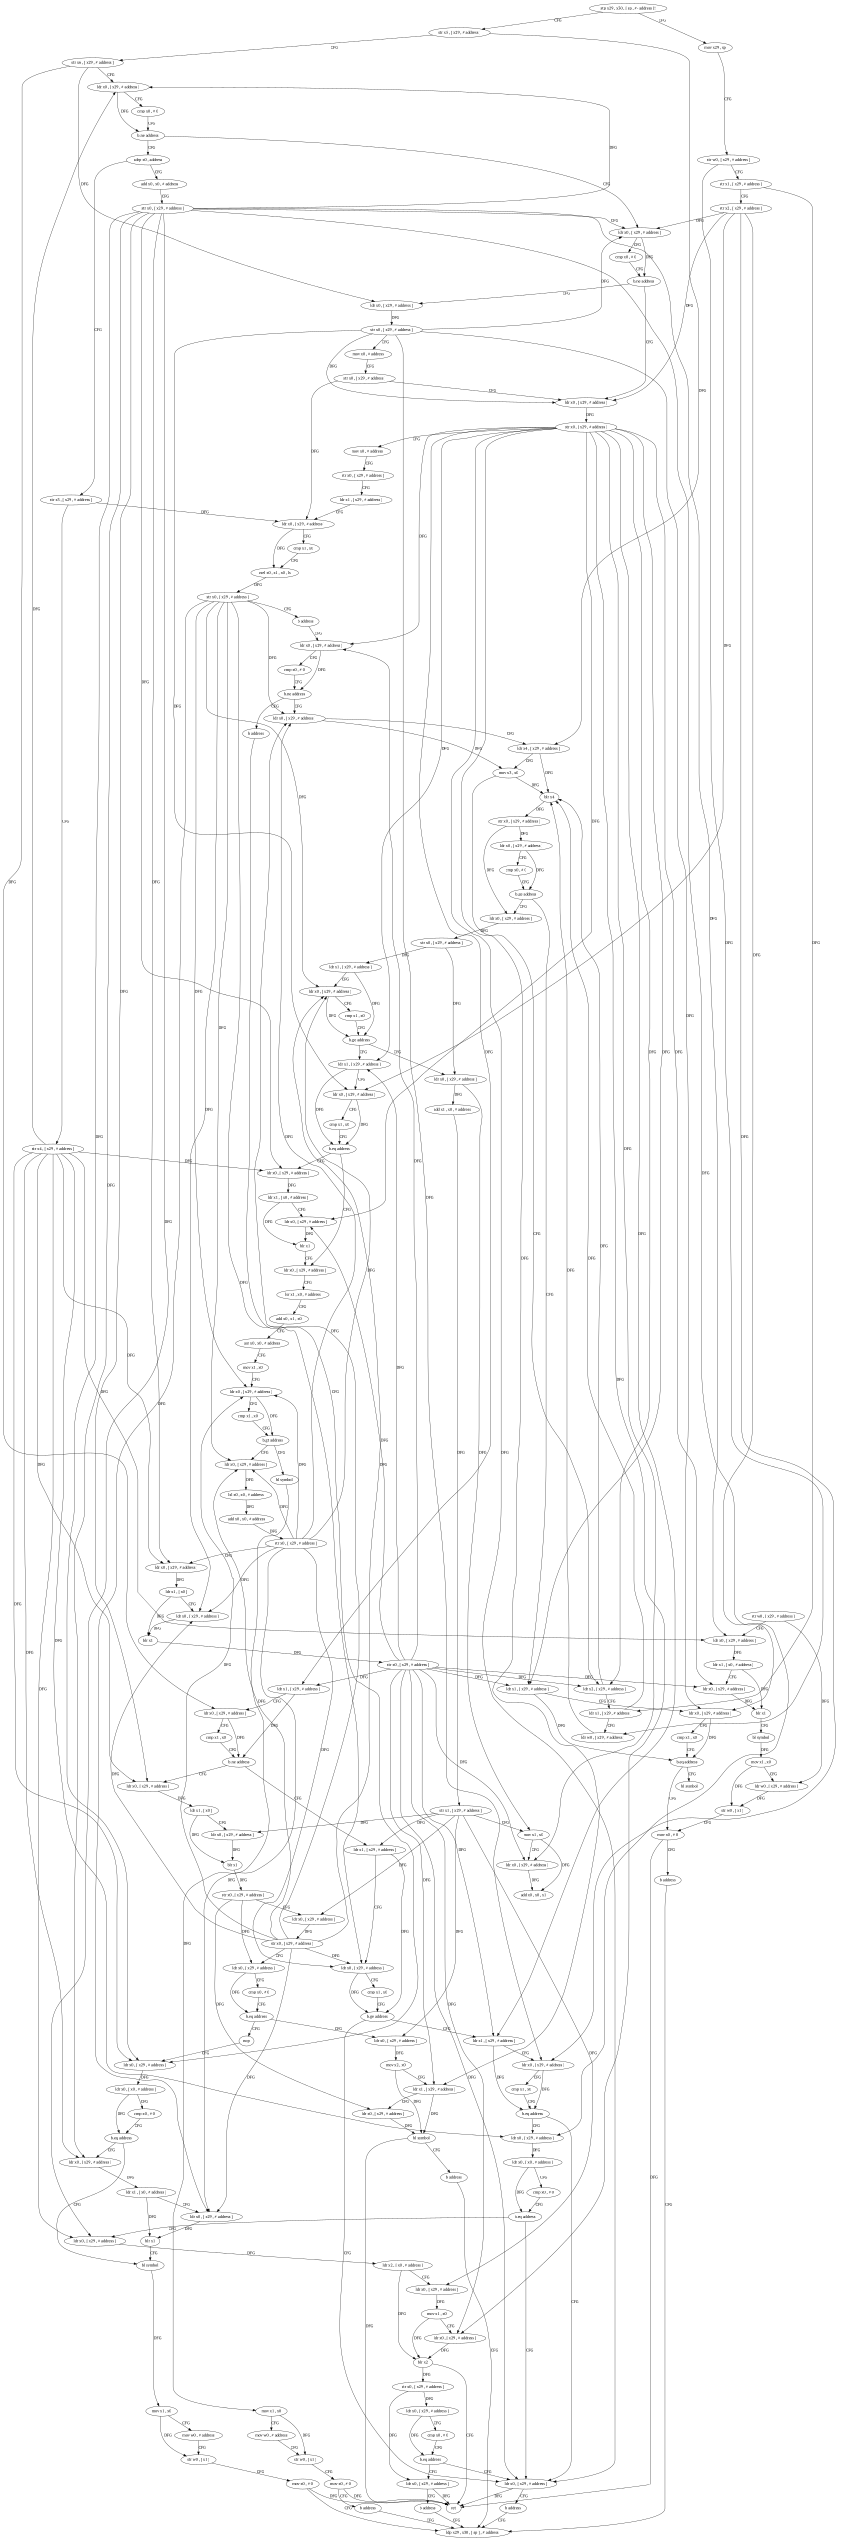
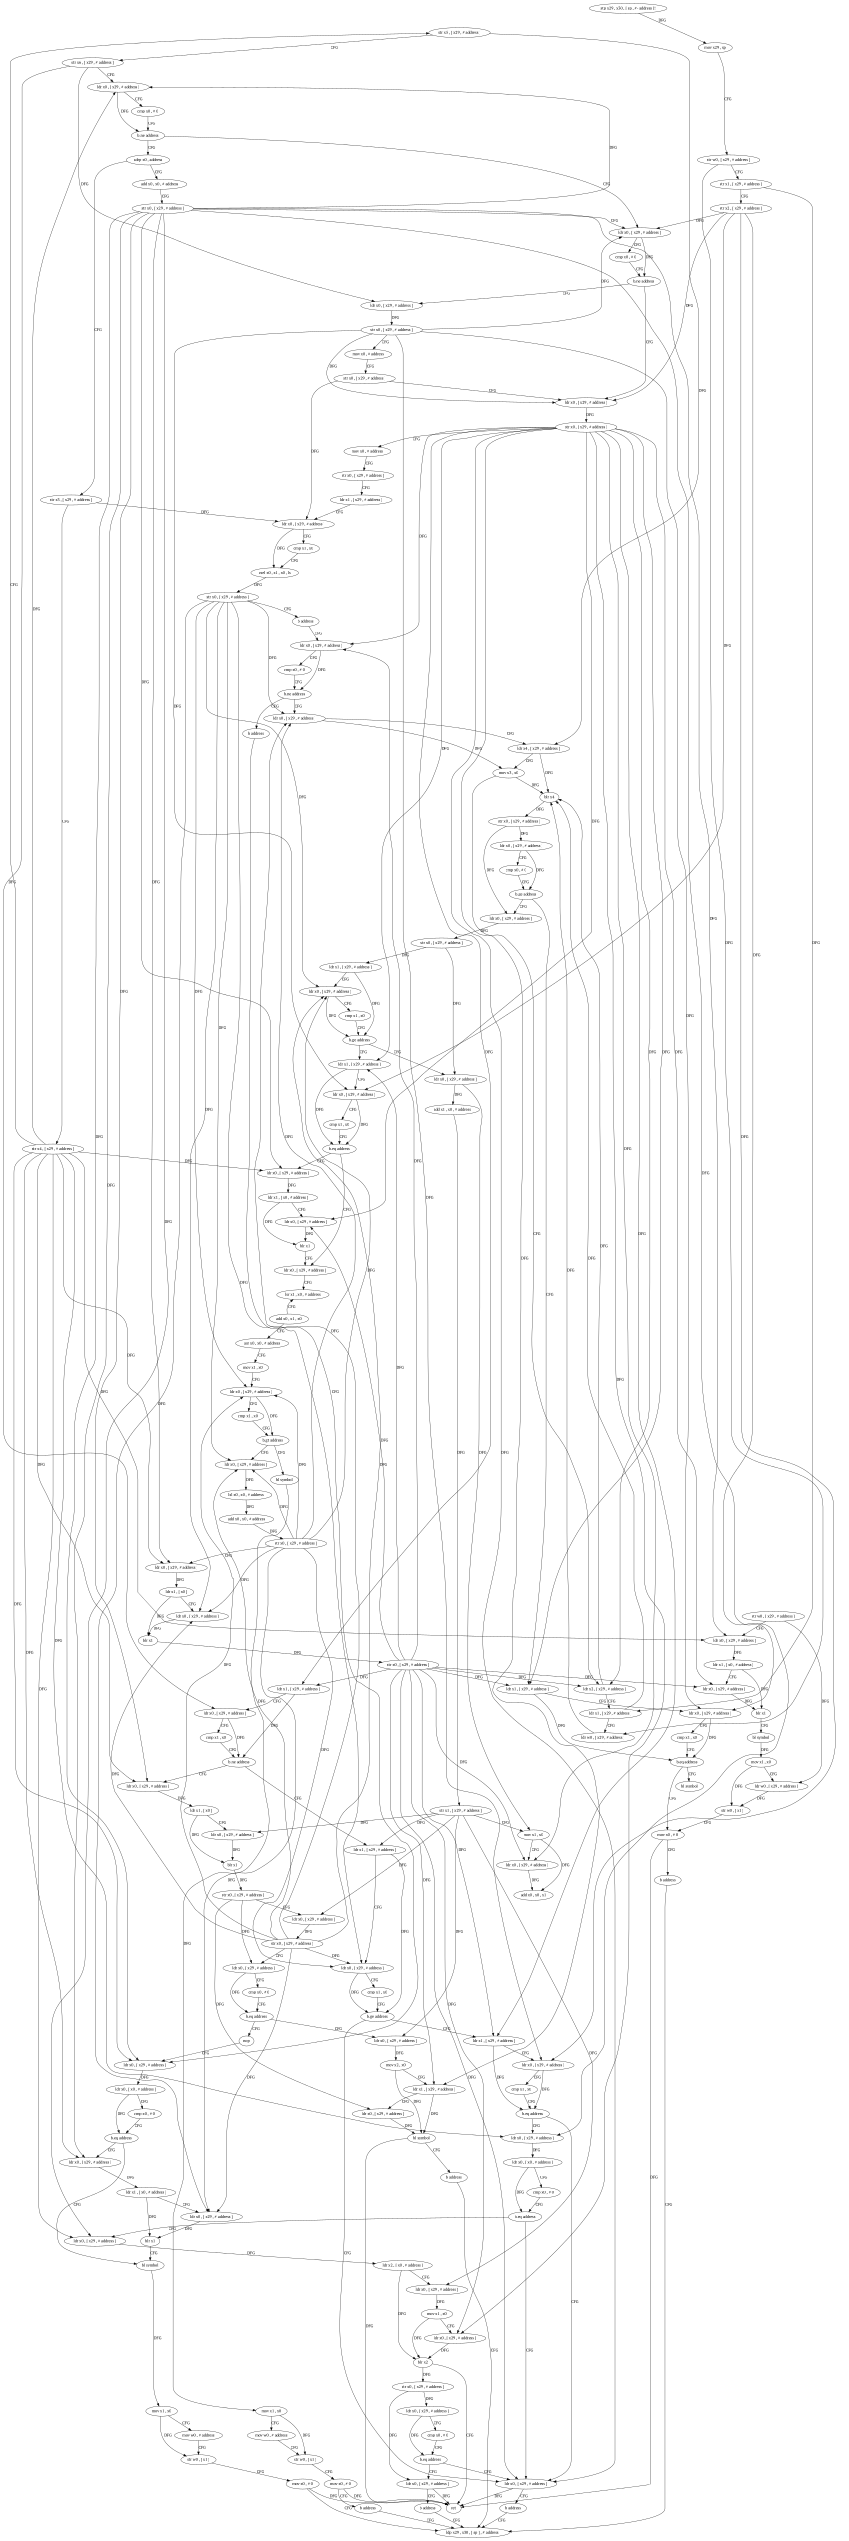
(544, 21) -> (10, 400)
(662, 21) -> (662, 21)
(298, 1306) -> (287, 1307)
